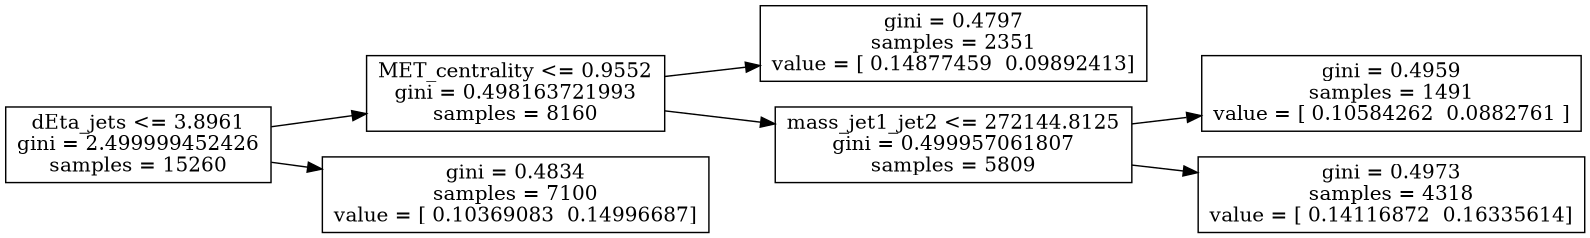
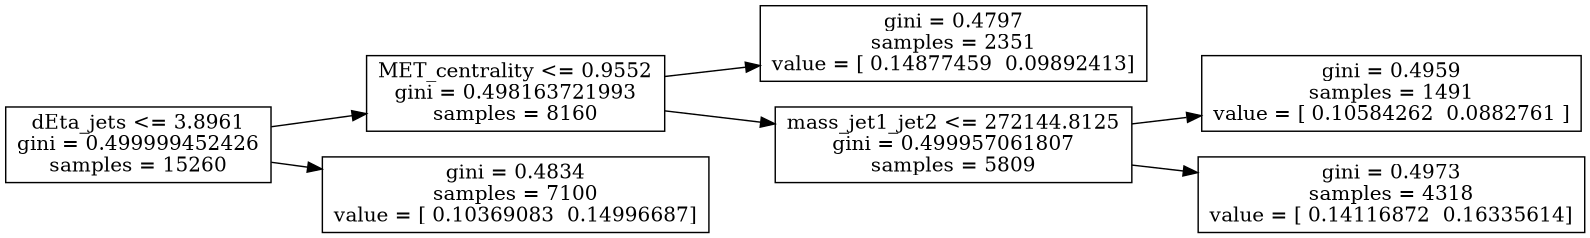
(138, 145) -> (138, 145)
